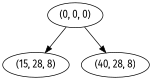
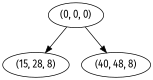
(115, 65) -> (116, 65)
